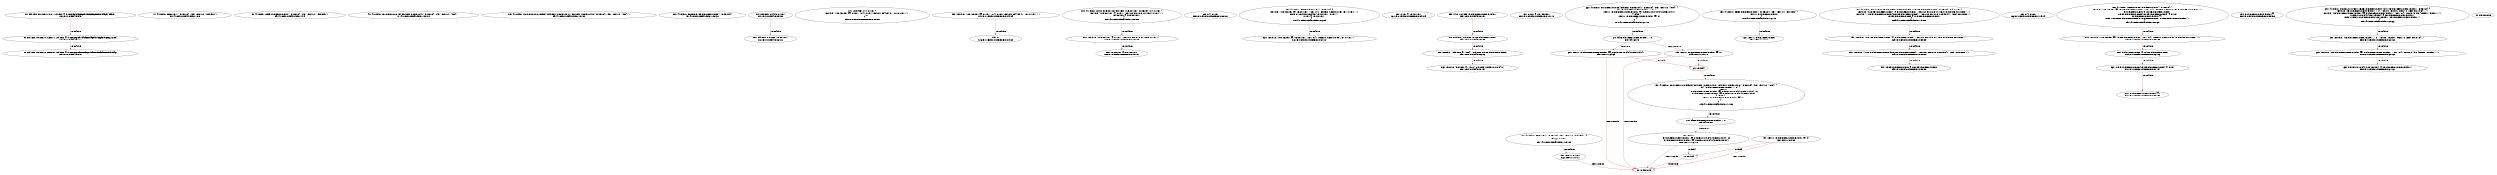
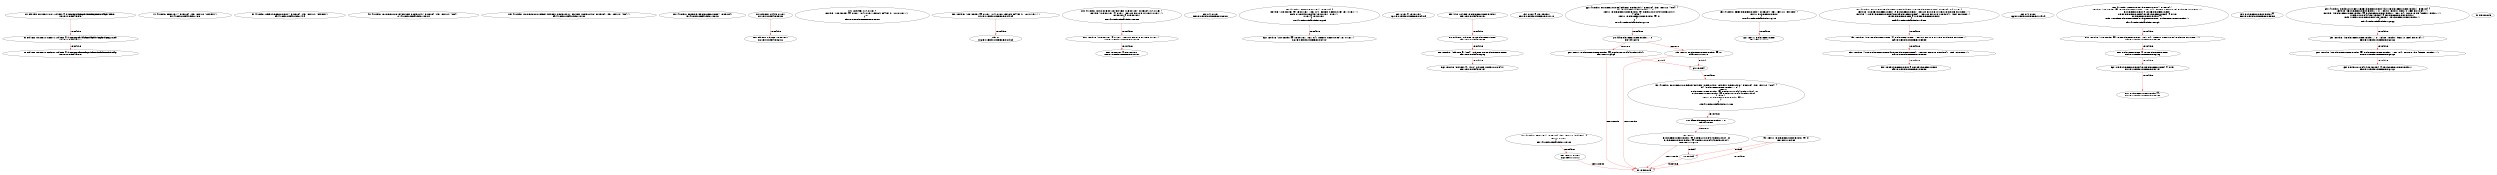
(1674, 46) -> (1674, 46)
(1702, 61) -> (1702, 61)
(1739, 157) -> (1739, 157)
